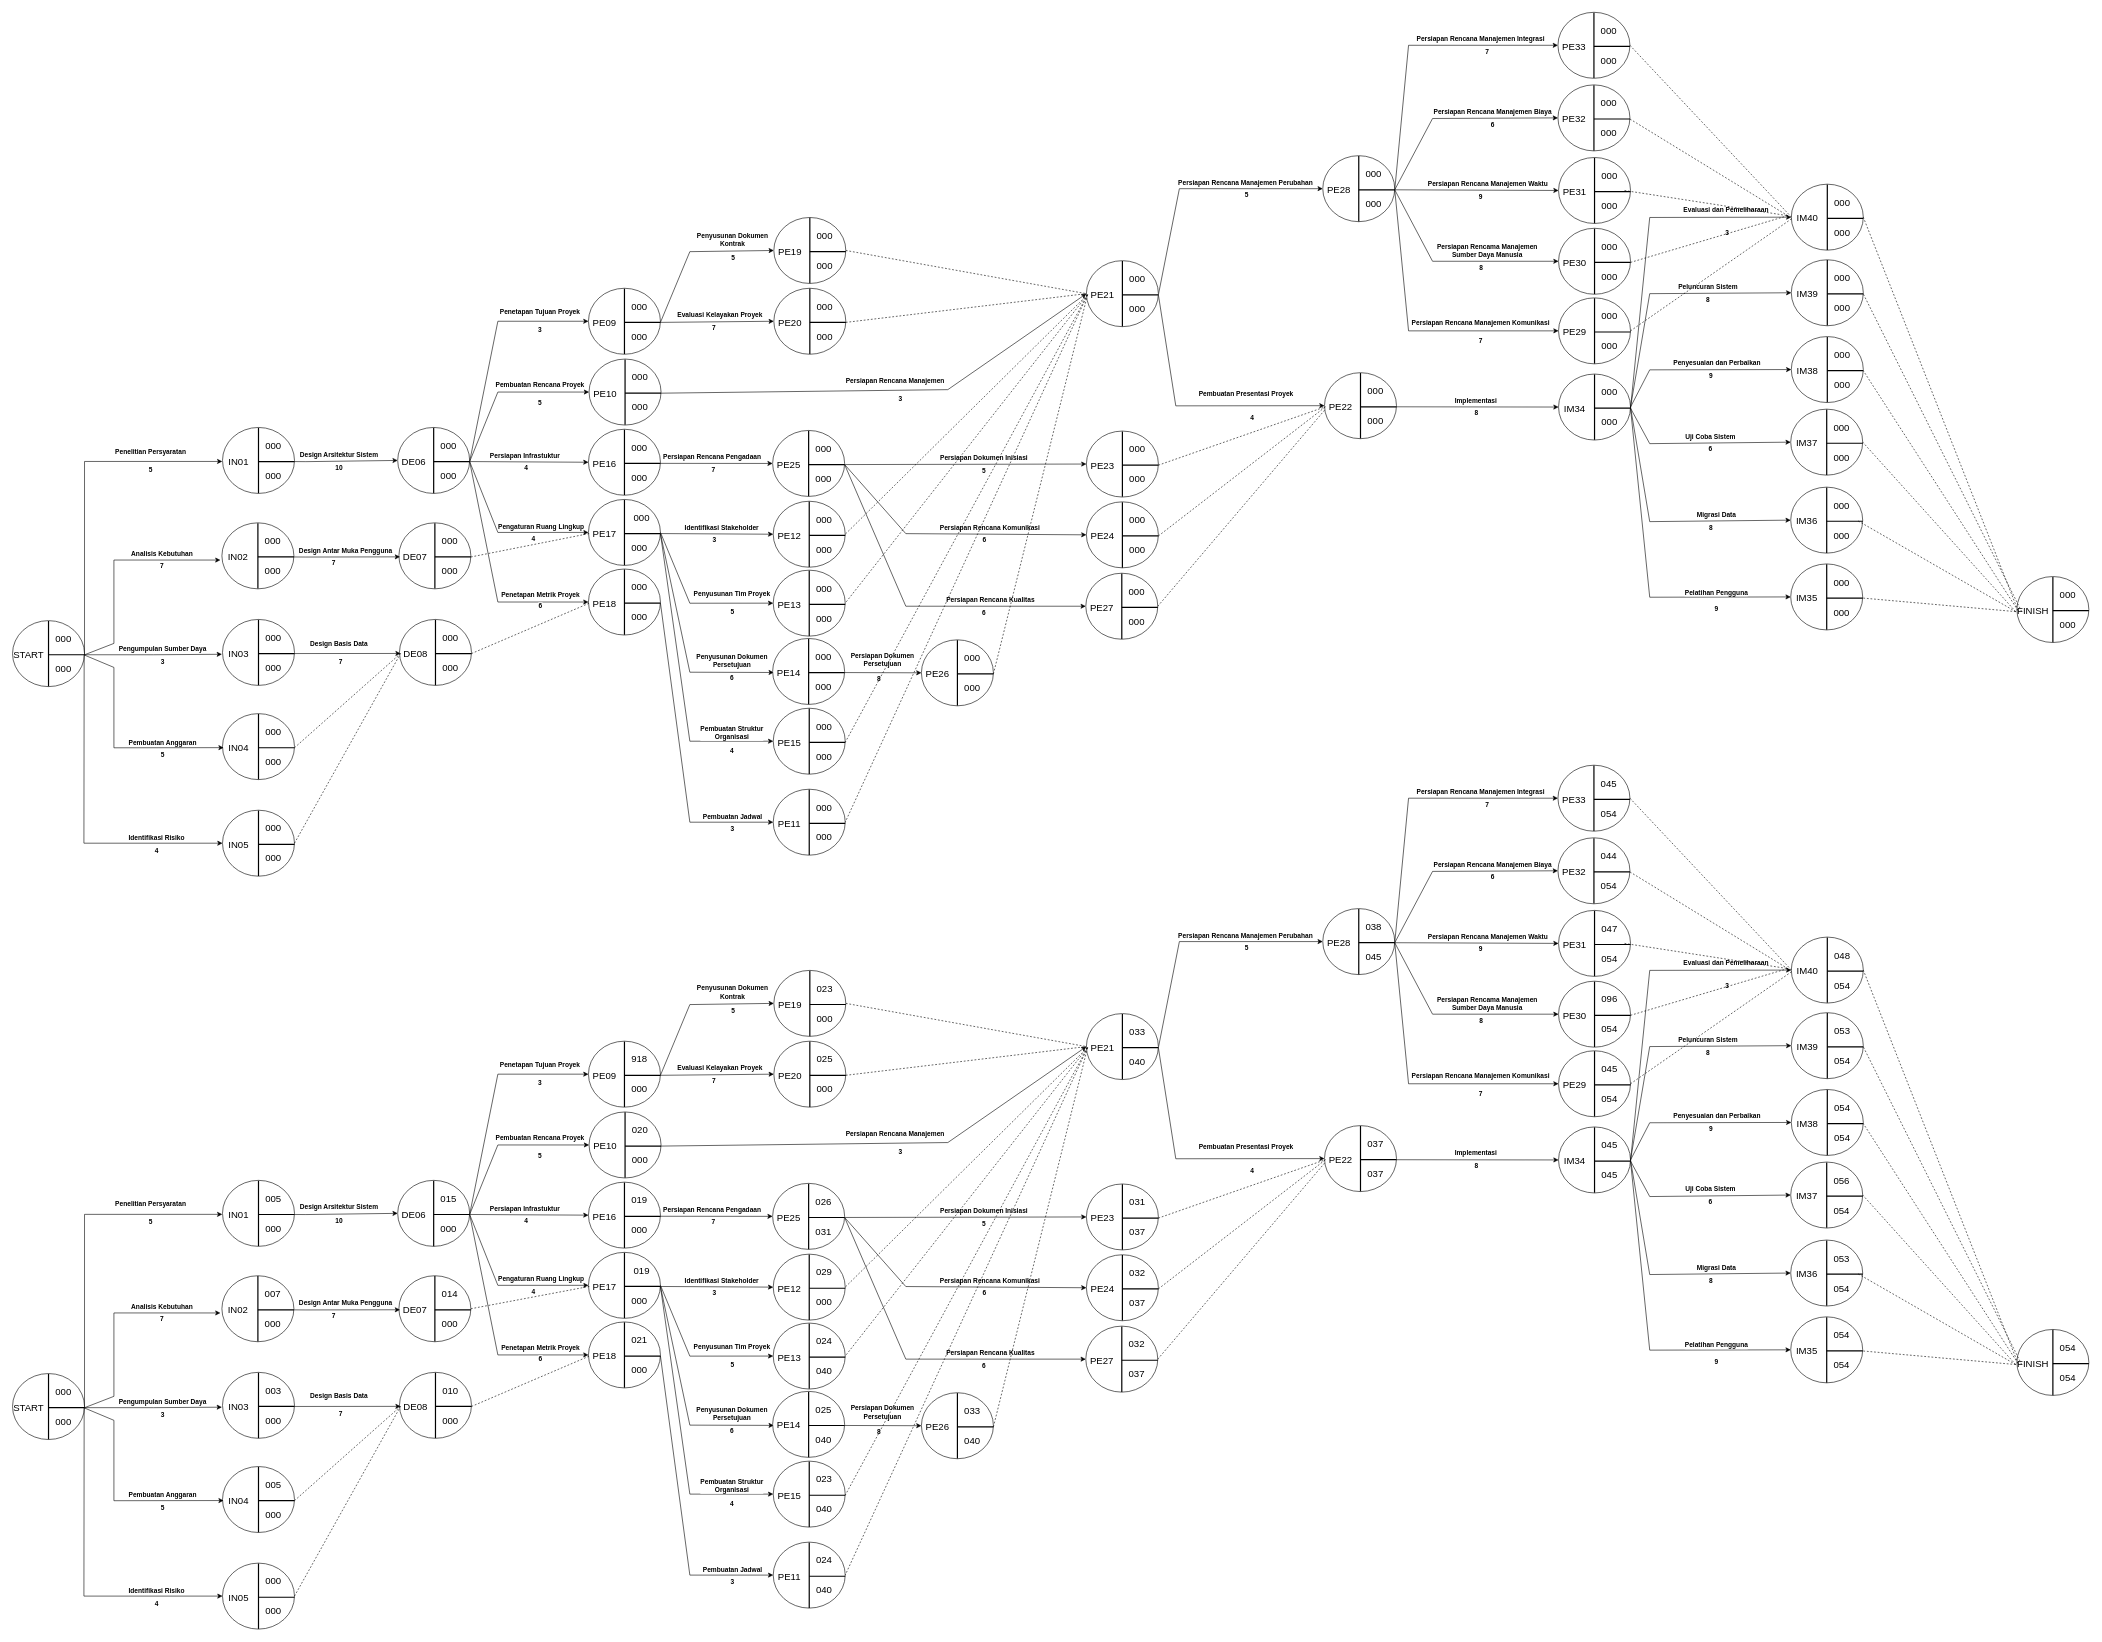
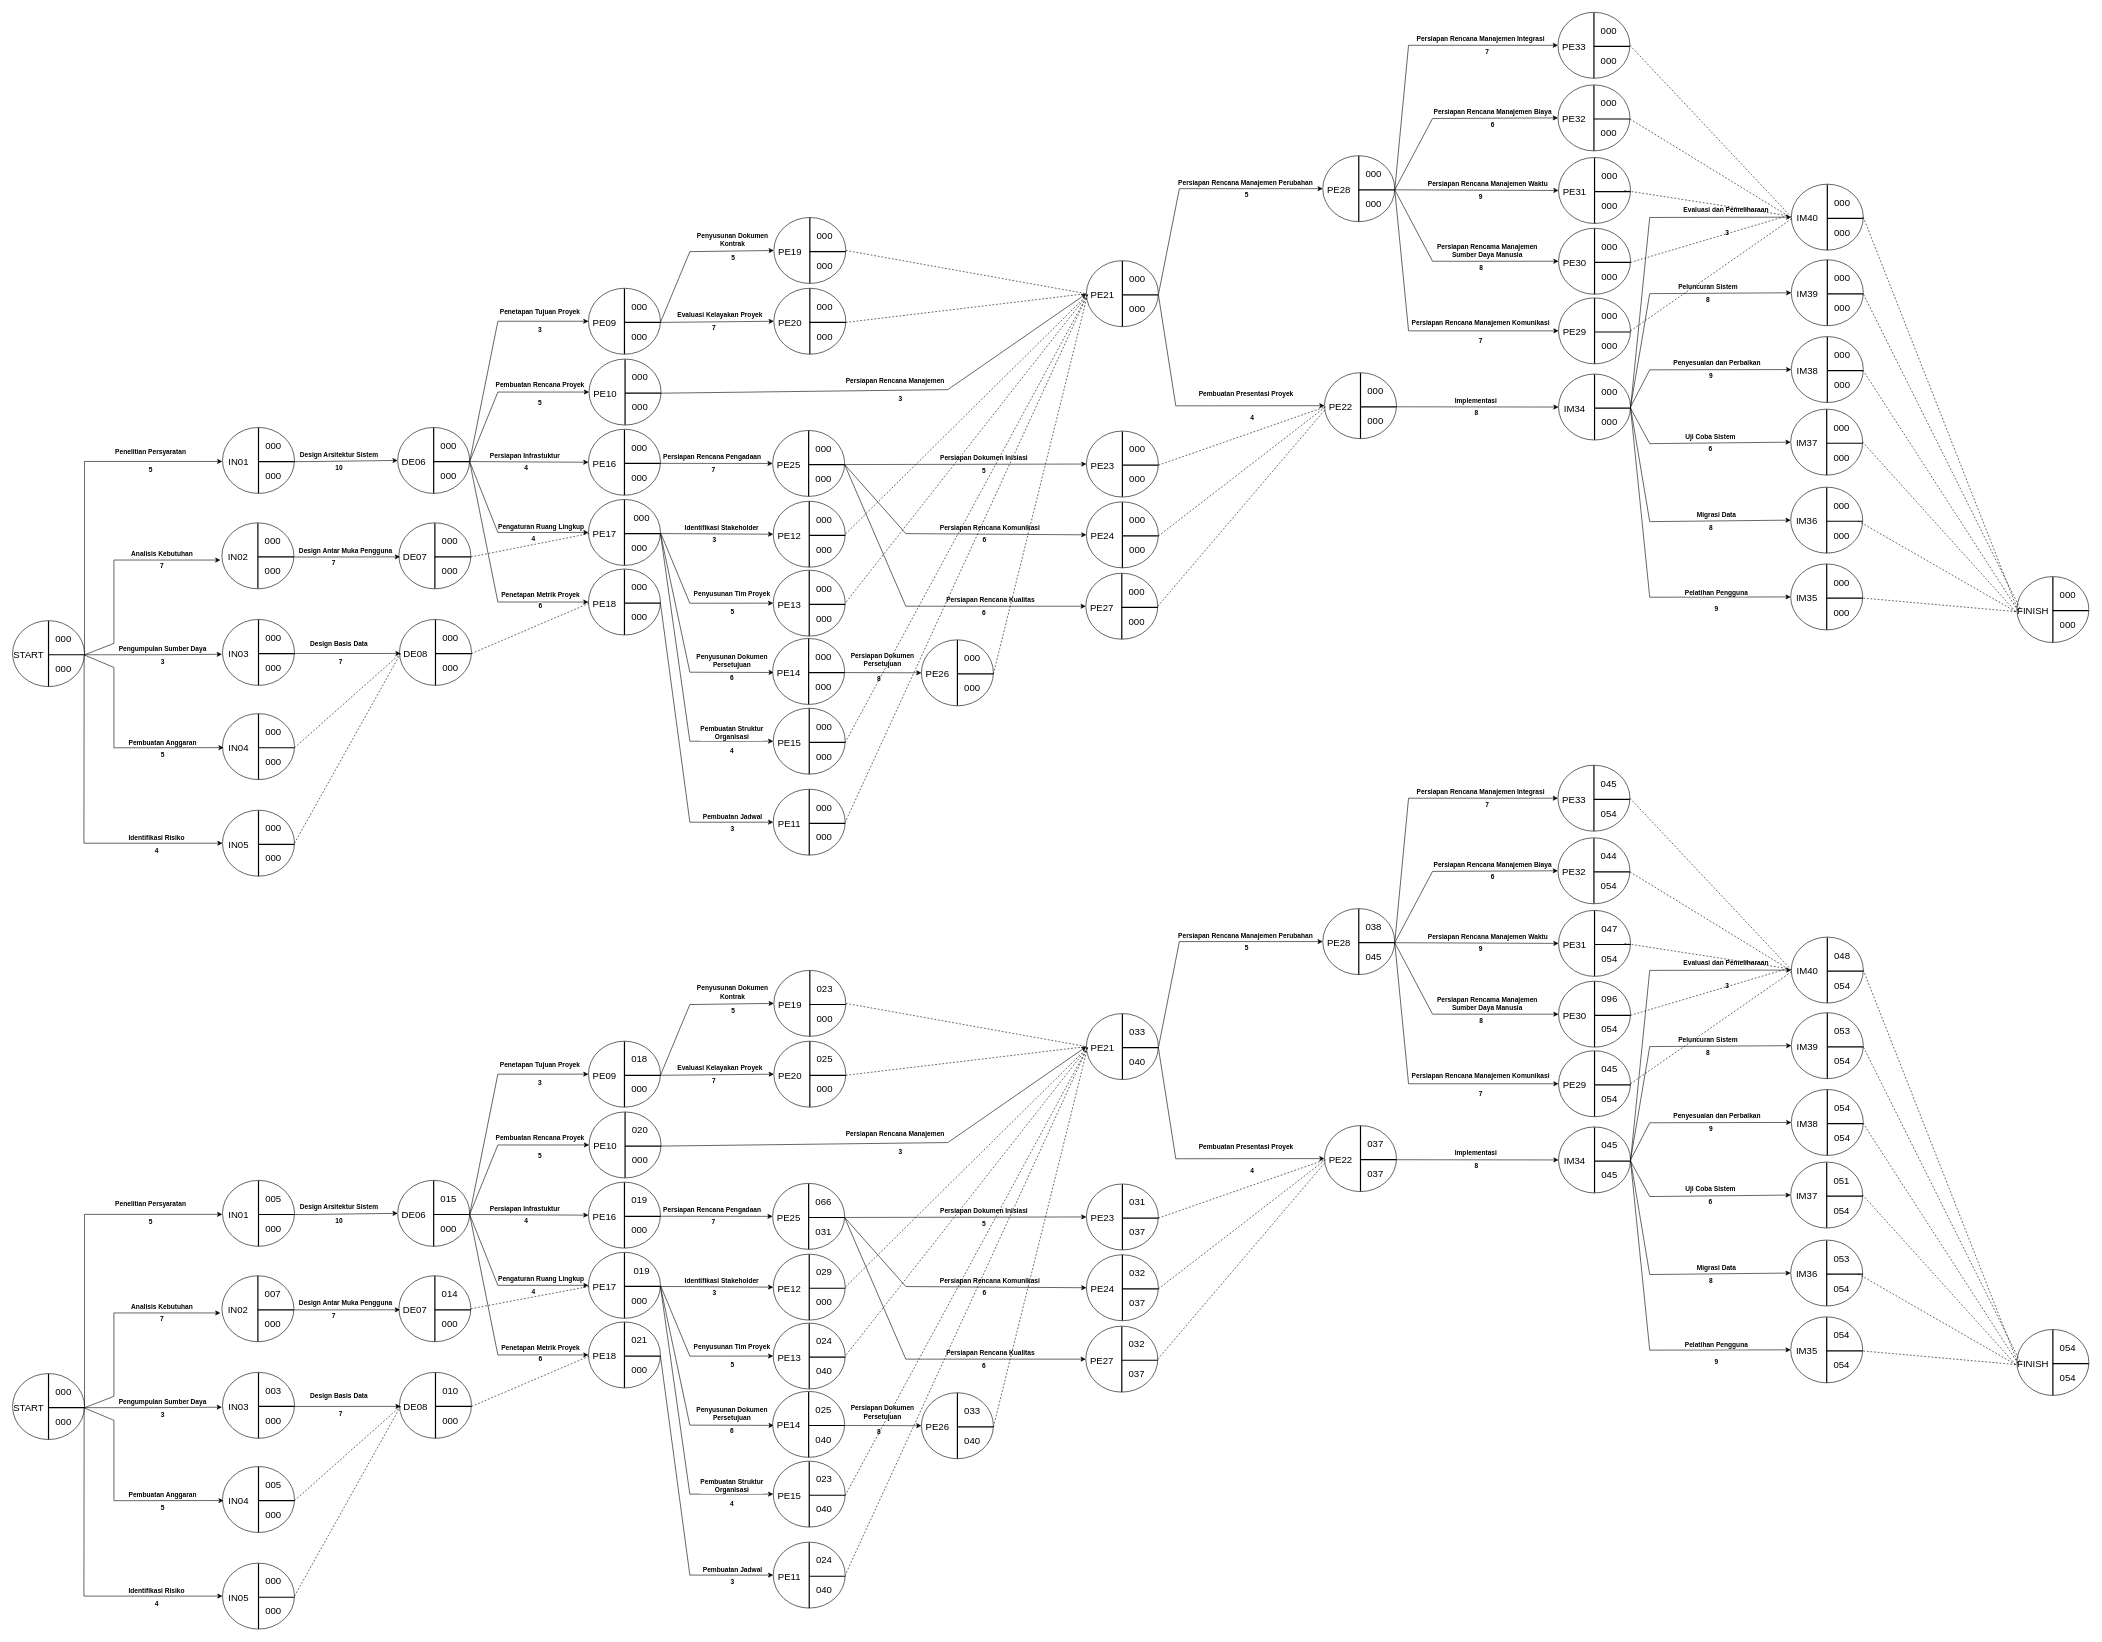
(639, 1059) -> (639, 1059)
(1842, 1181) -> (1842, 1181)
(824, 1202) -> (824, 1202)
